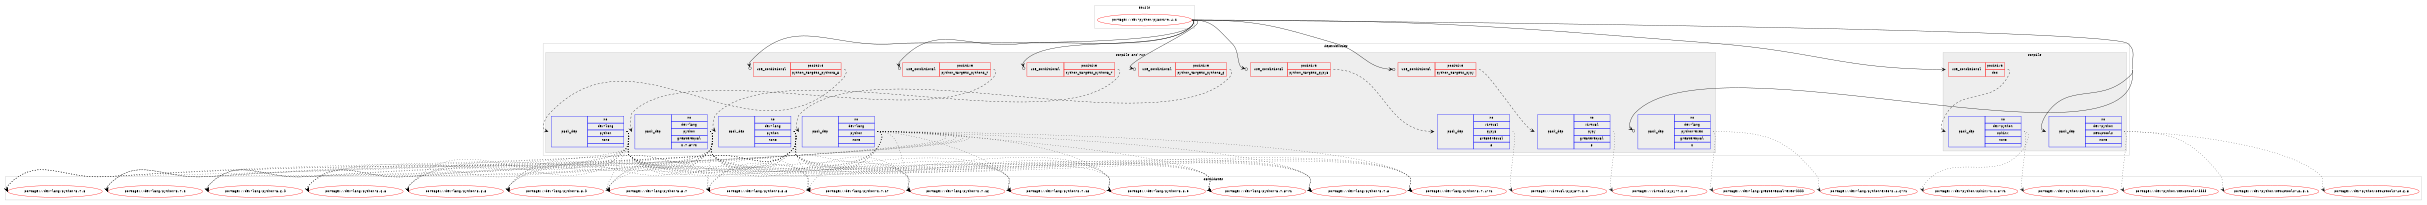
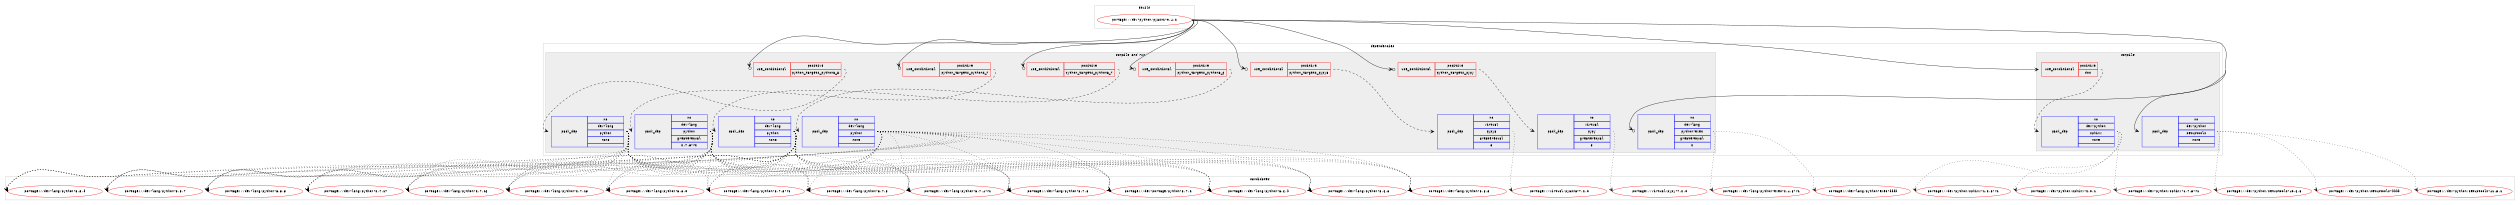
(155, 191) -> (1158, 191)
(1560, 191) -> (1560, 191)
(1764, 191) -> (1863, 191)
none -> (2164, 191)
